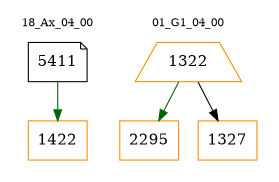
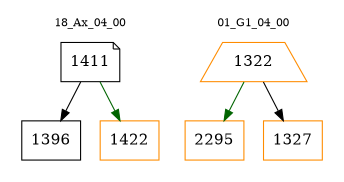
(58, 62) -> (90, 62)
none -> (51, 140)
